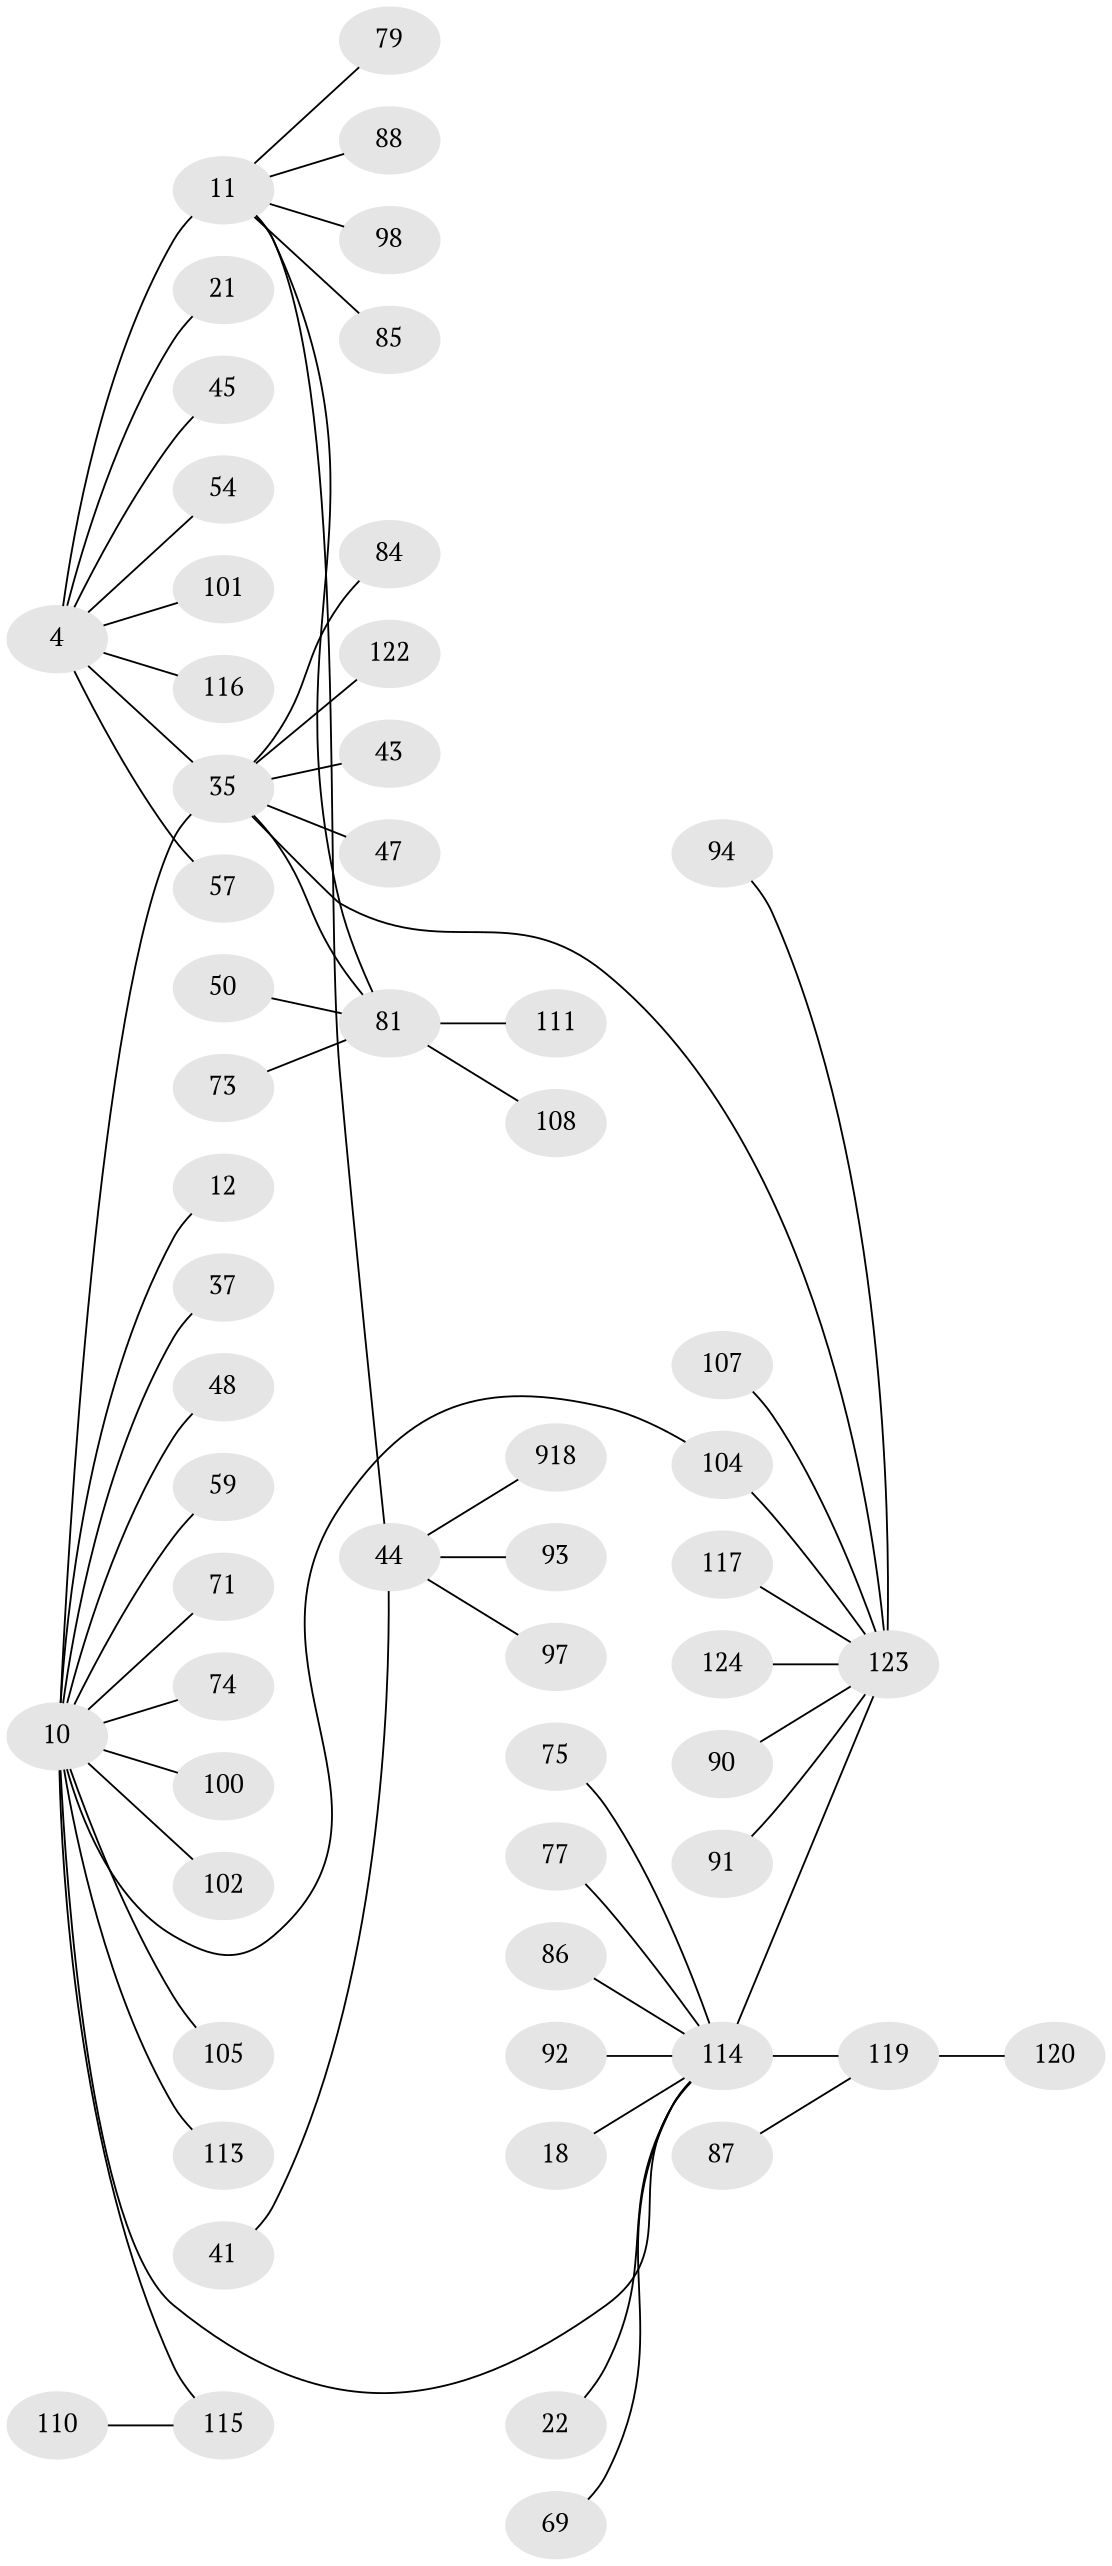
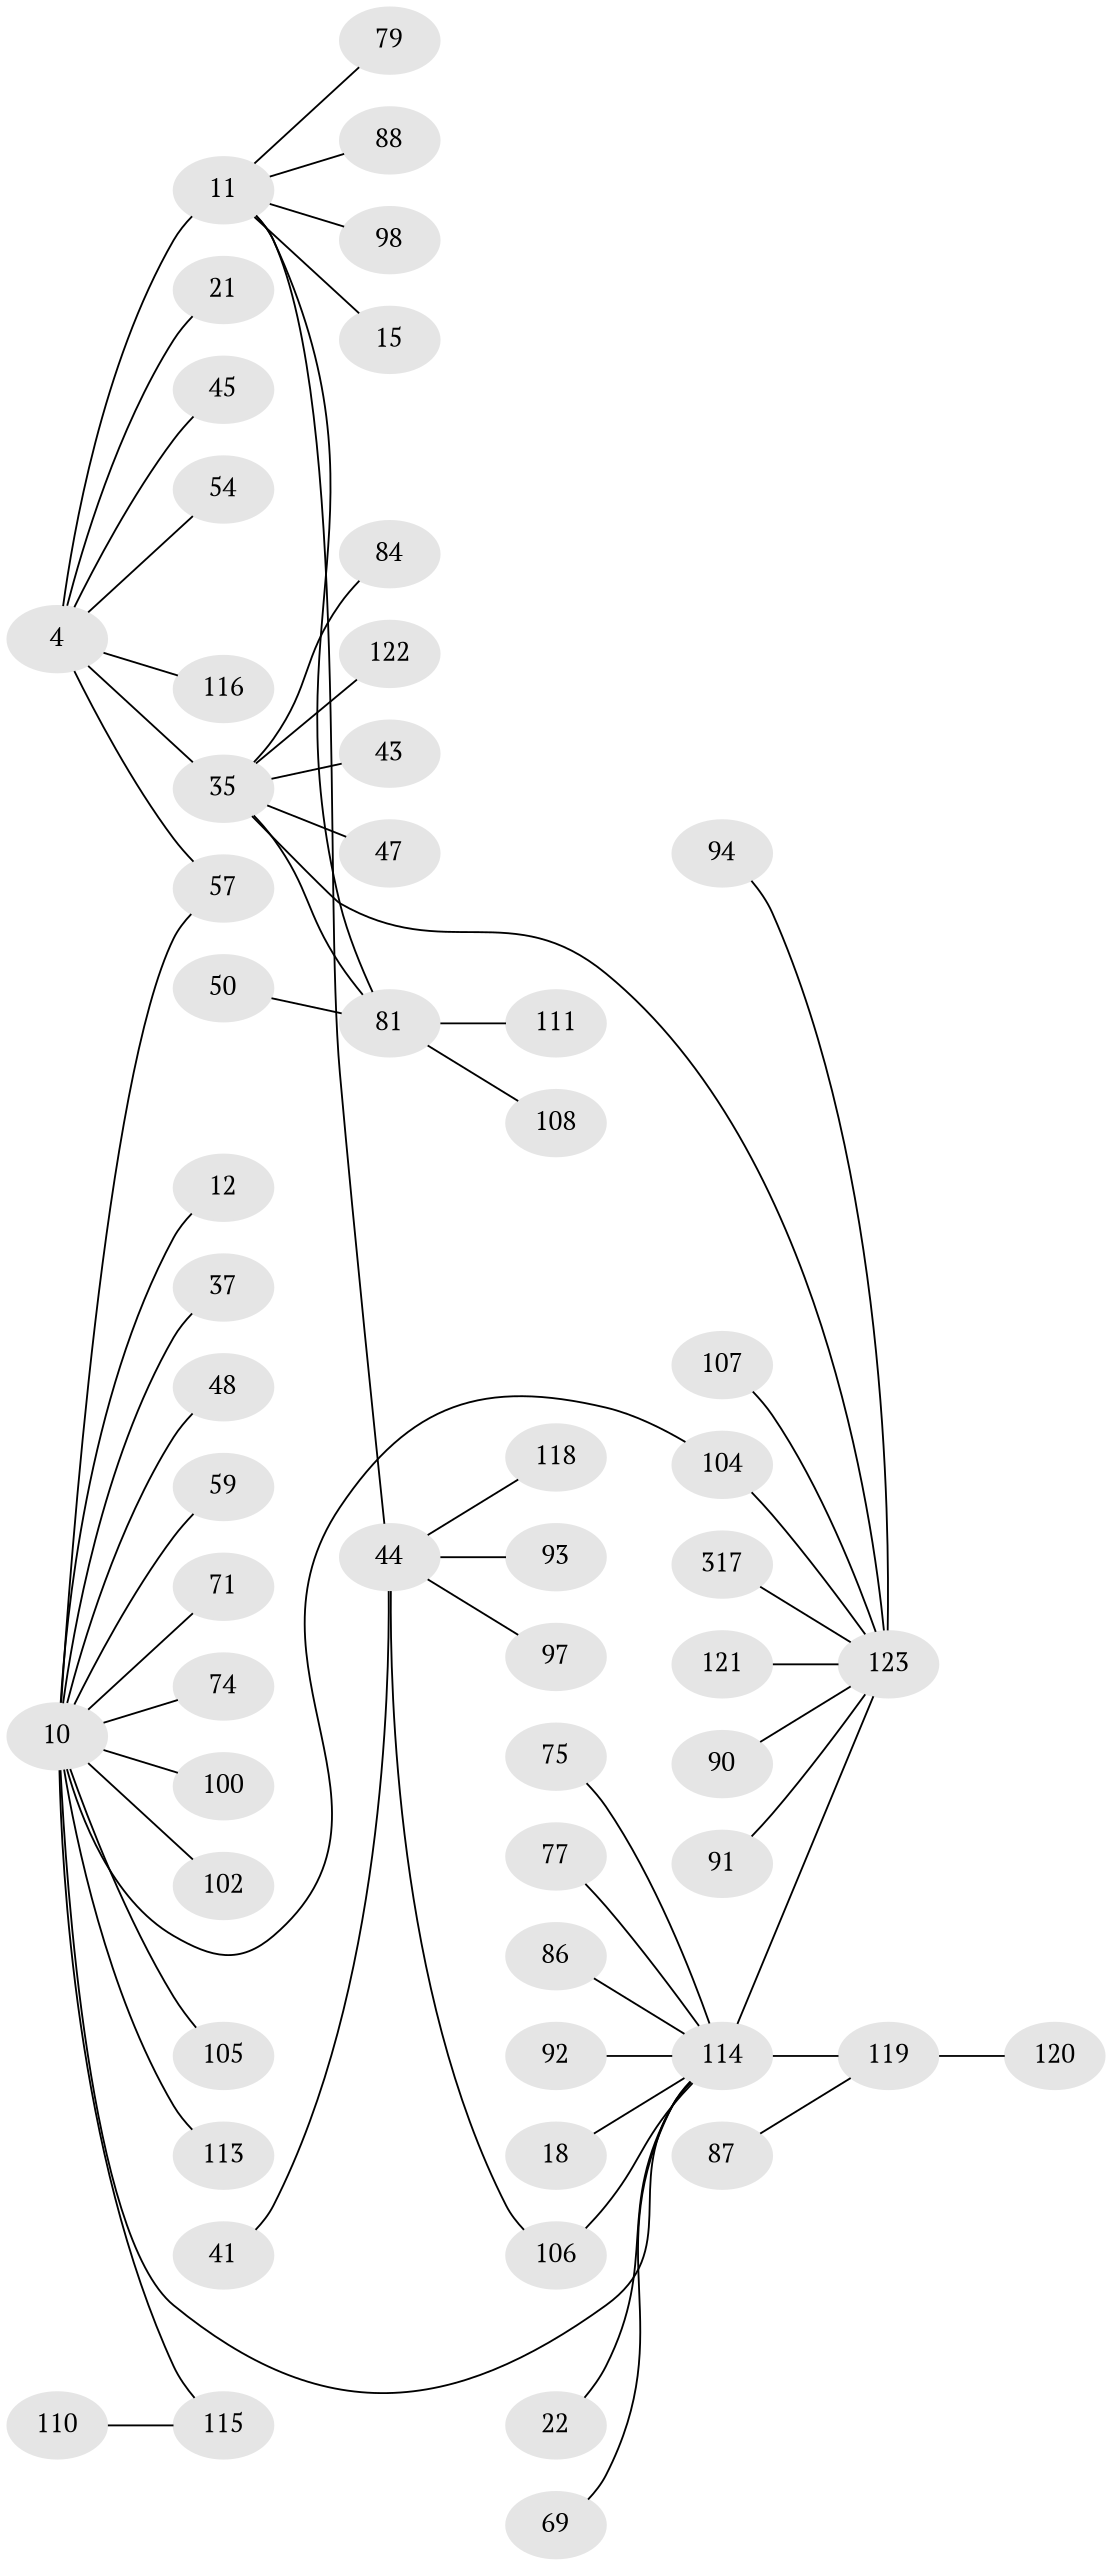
(390, 340) -> (390, 340)
(224, 589) -> none
(224, 1088) -> none
(94, 1252) -> (98, 1302)
(556, 1457) -> (556, 1457)
(722, 1565) -> (722, 1565)
(722, 1664) -> (722, 1664)
none -> (556, 2255)
